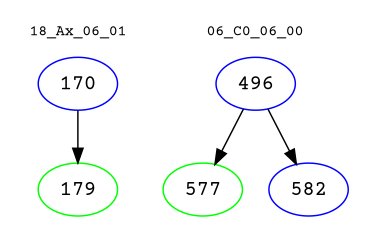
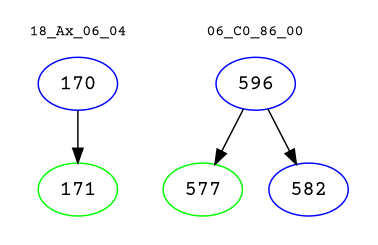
(79, 32) -> (79, 32)
(256, 32) -> (256, 32)
(256, 84) -> (256, 84)
(78, 190) -> (78, 190)
